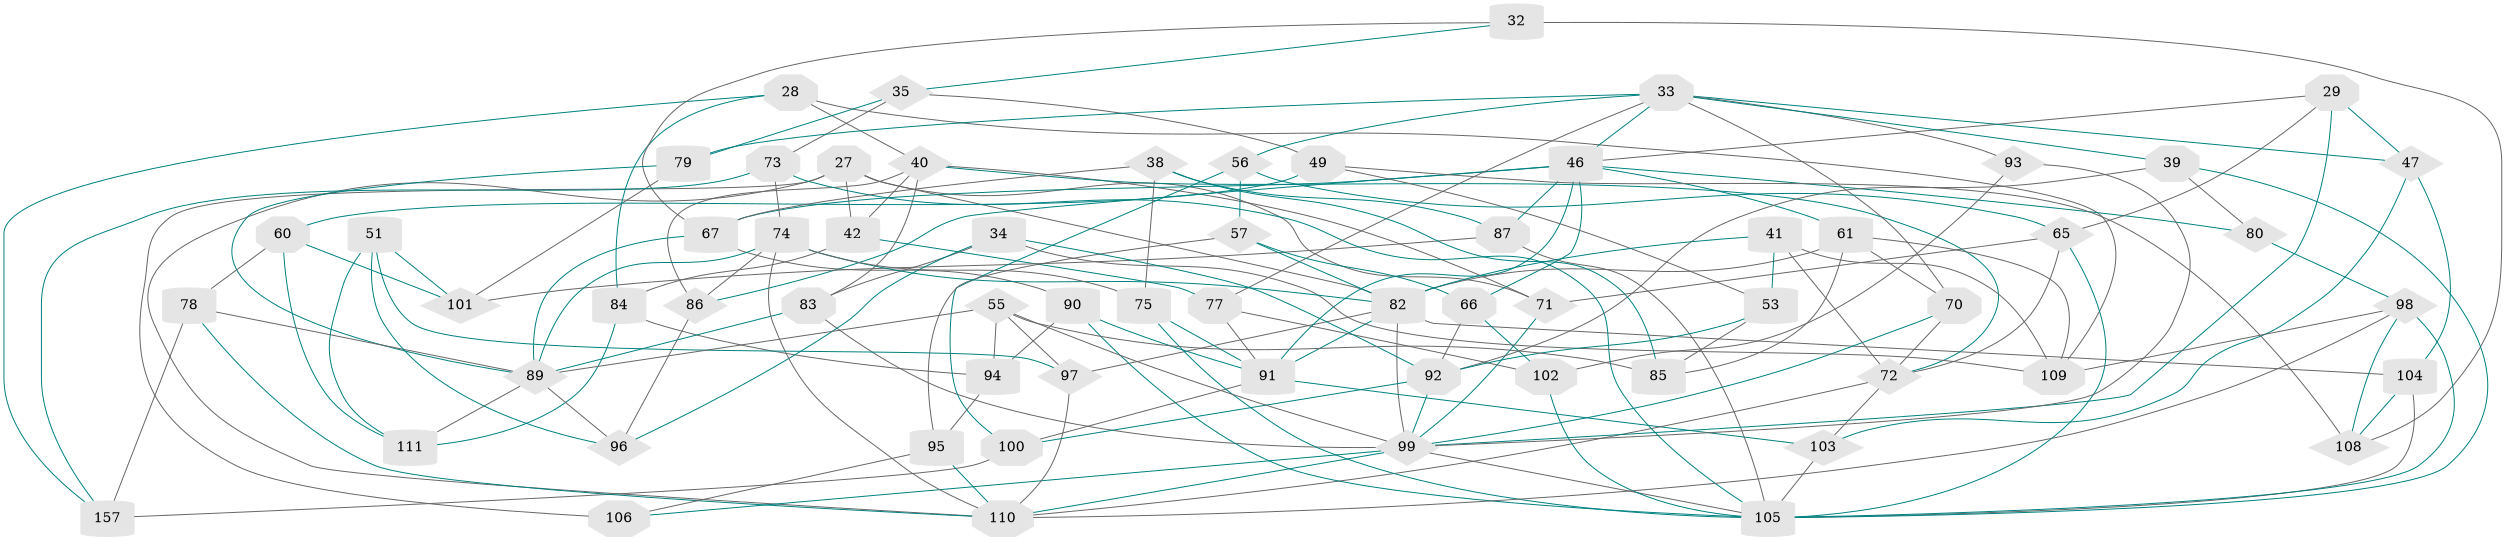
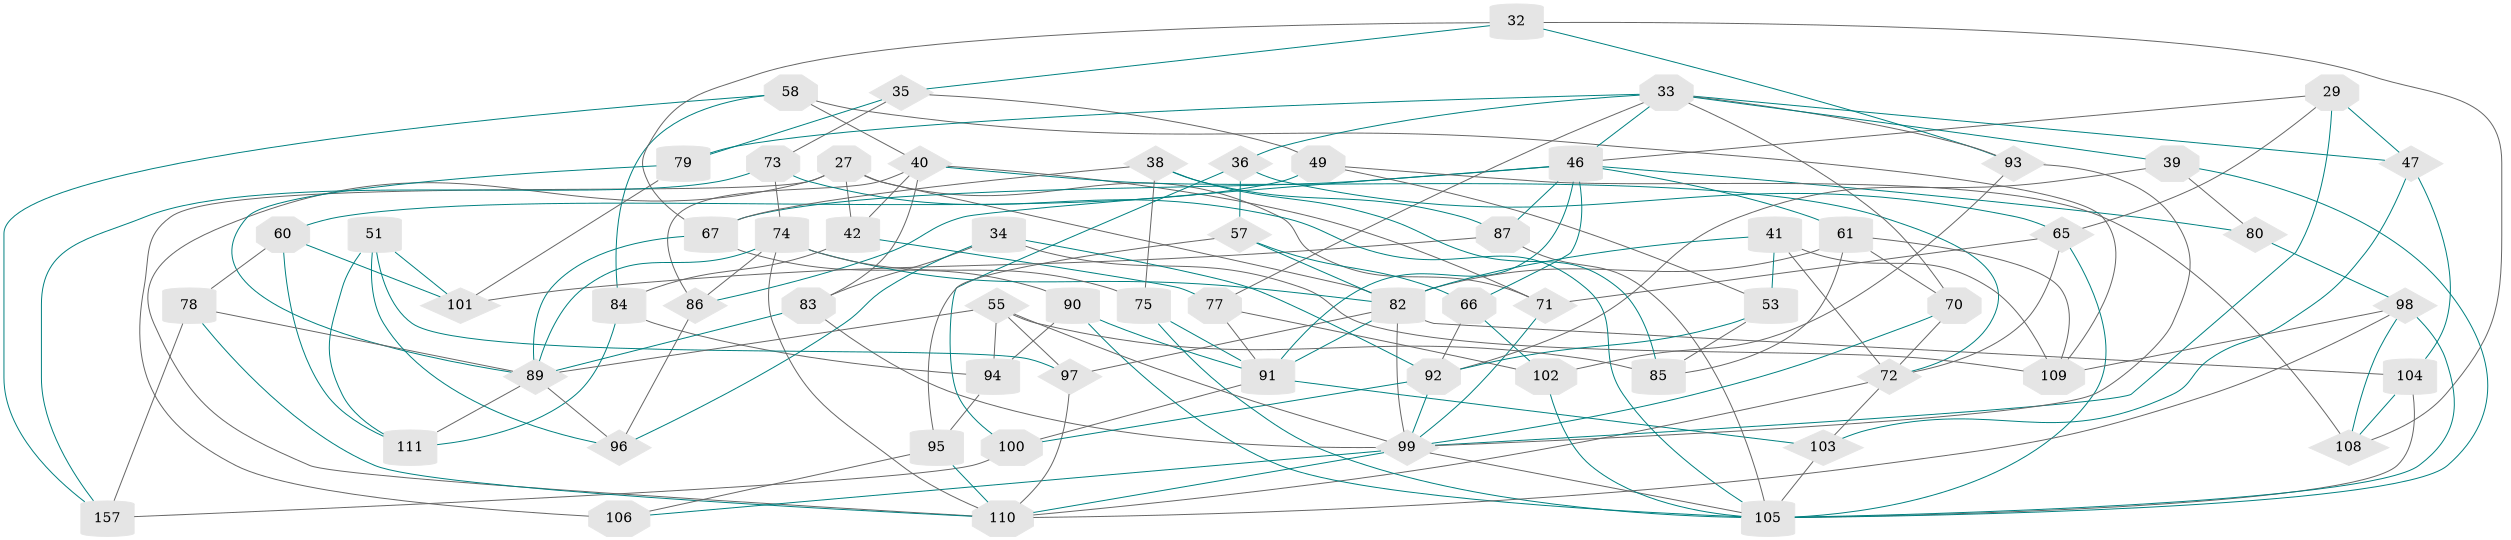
none -> (1771, 88)
(791, 93) -> (791, 93)
(1241, 164) -> (1241, 164)
